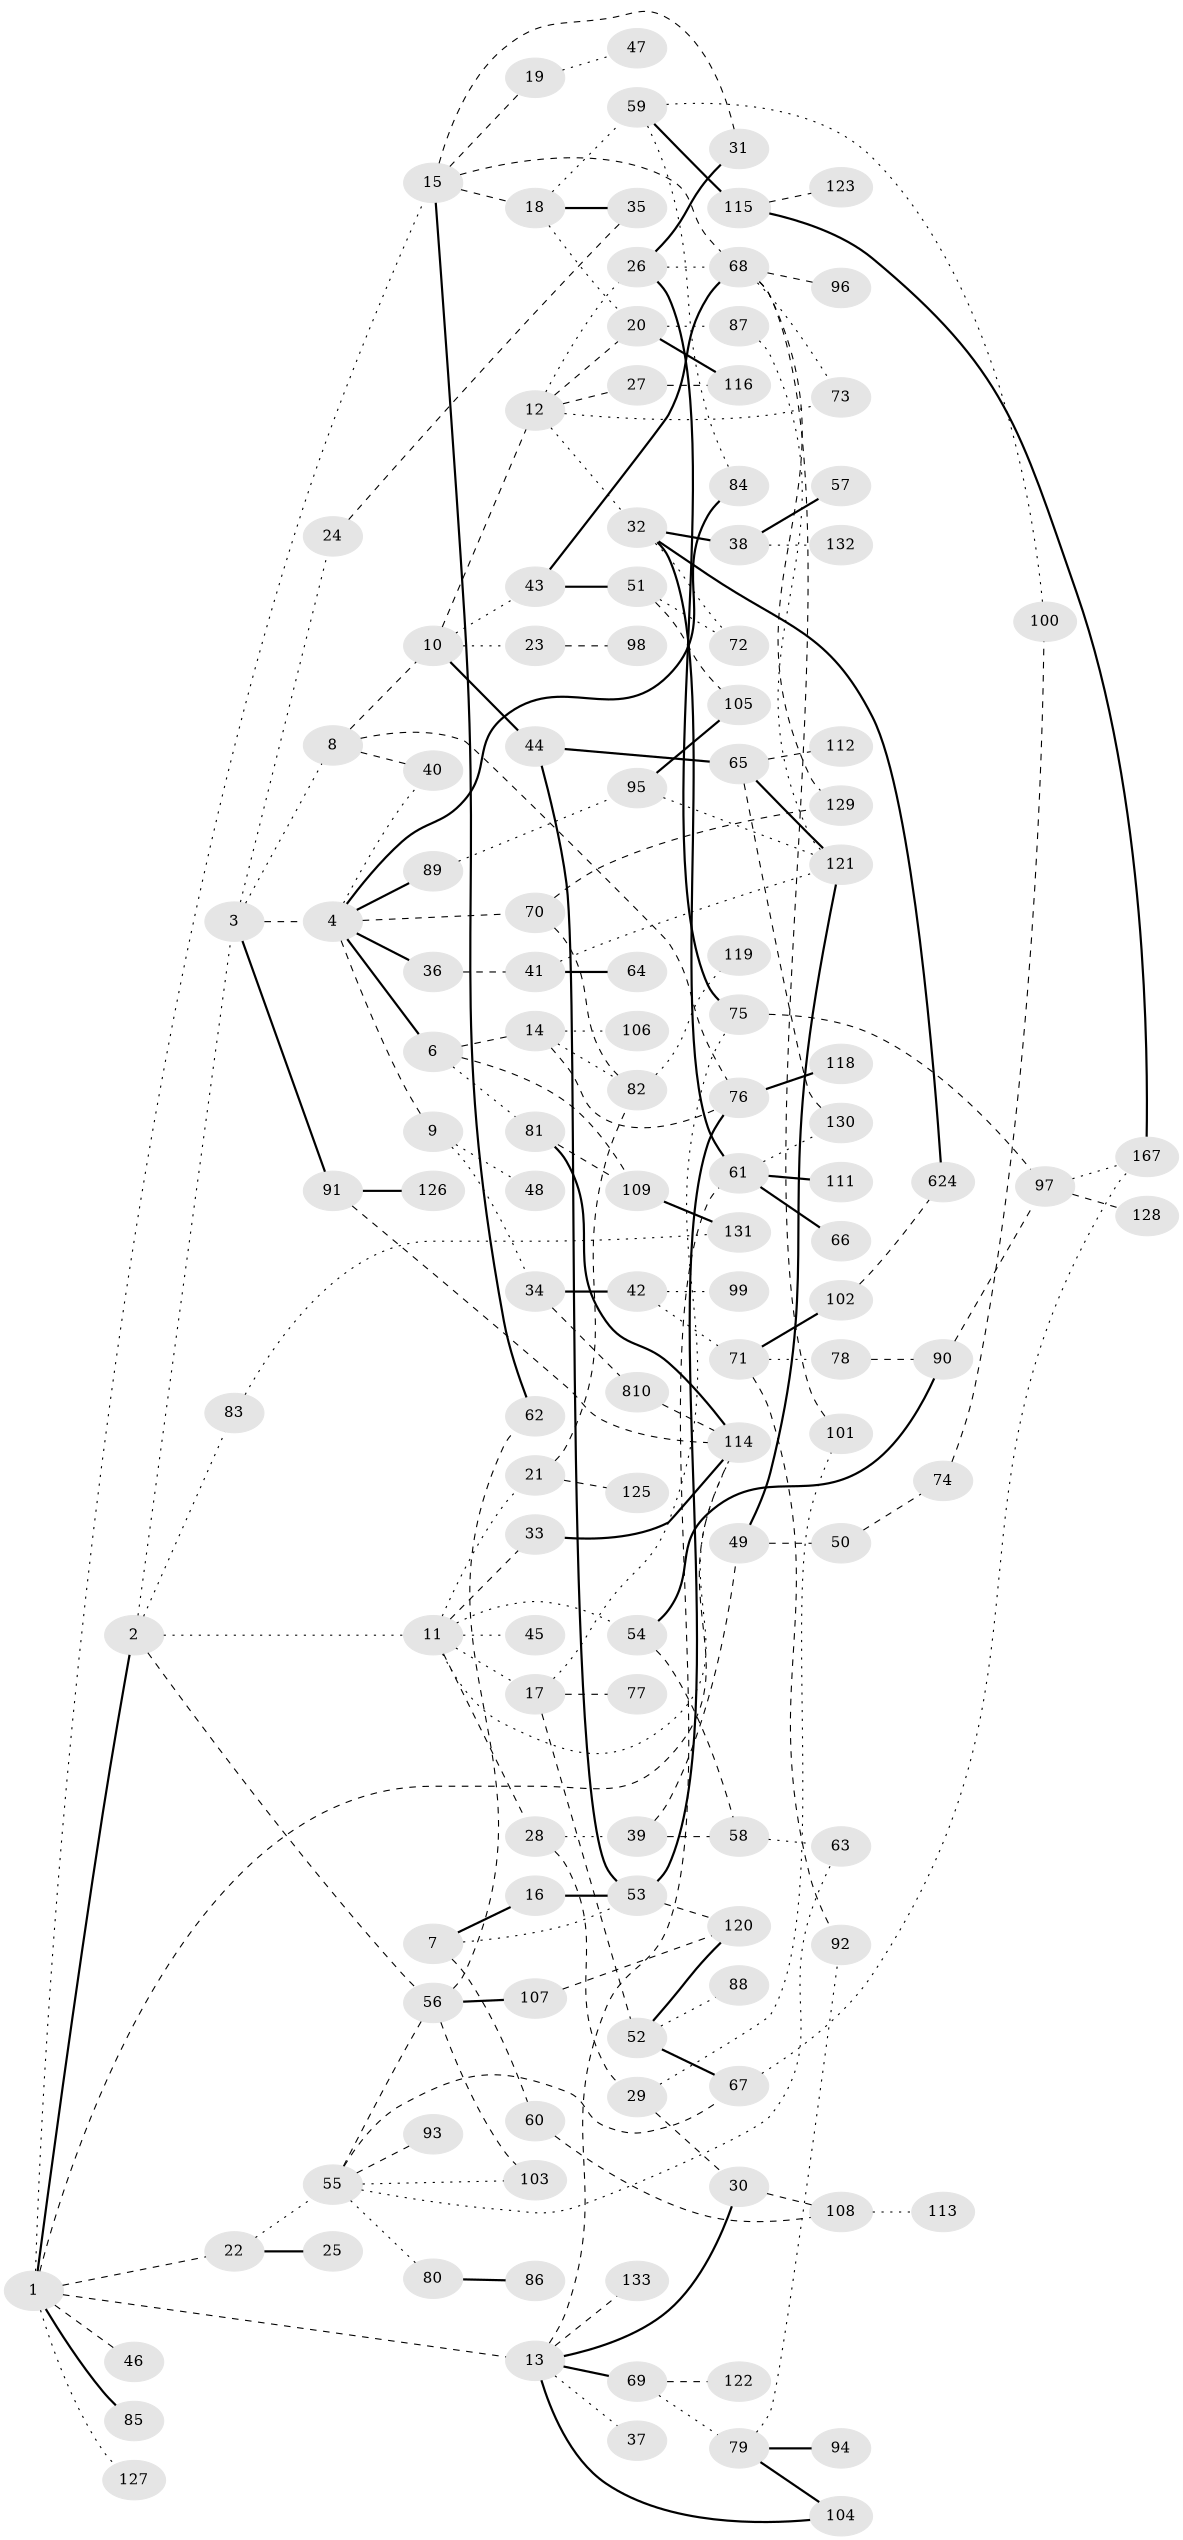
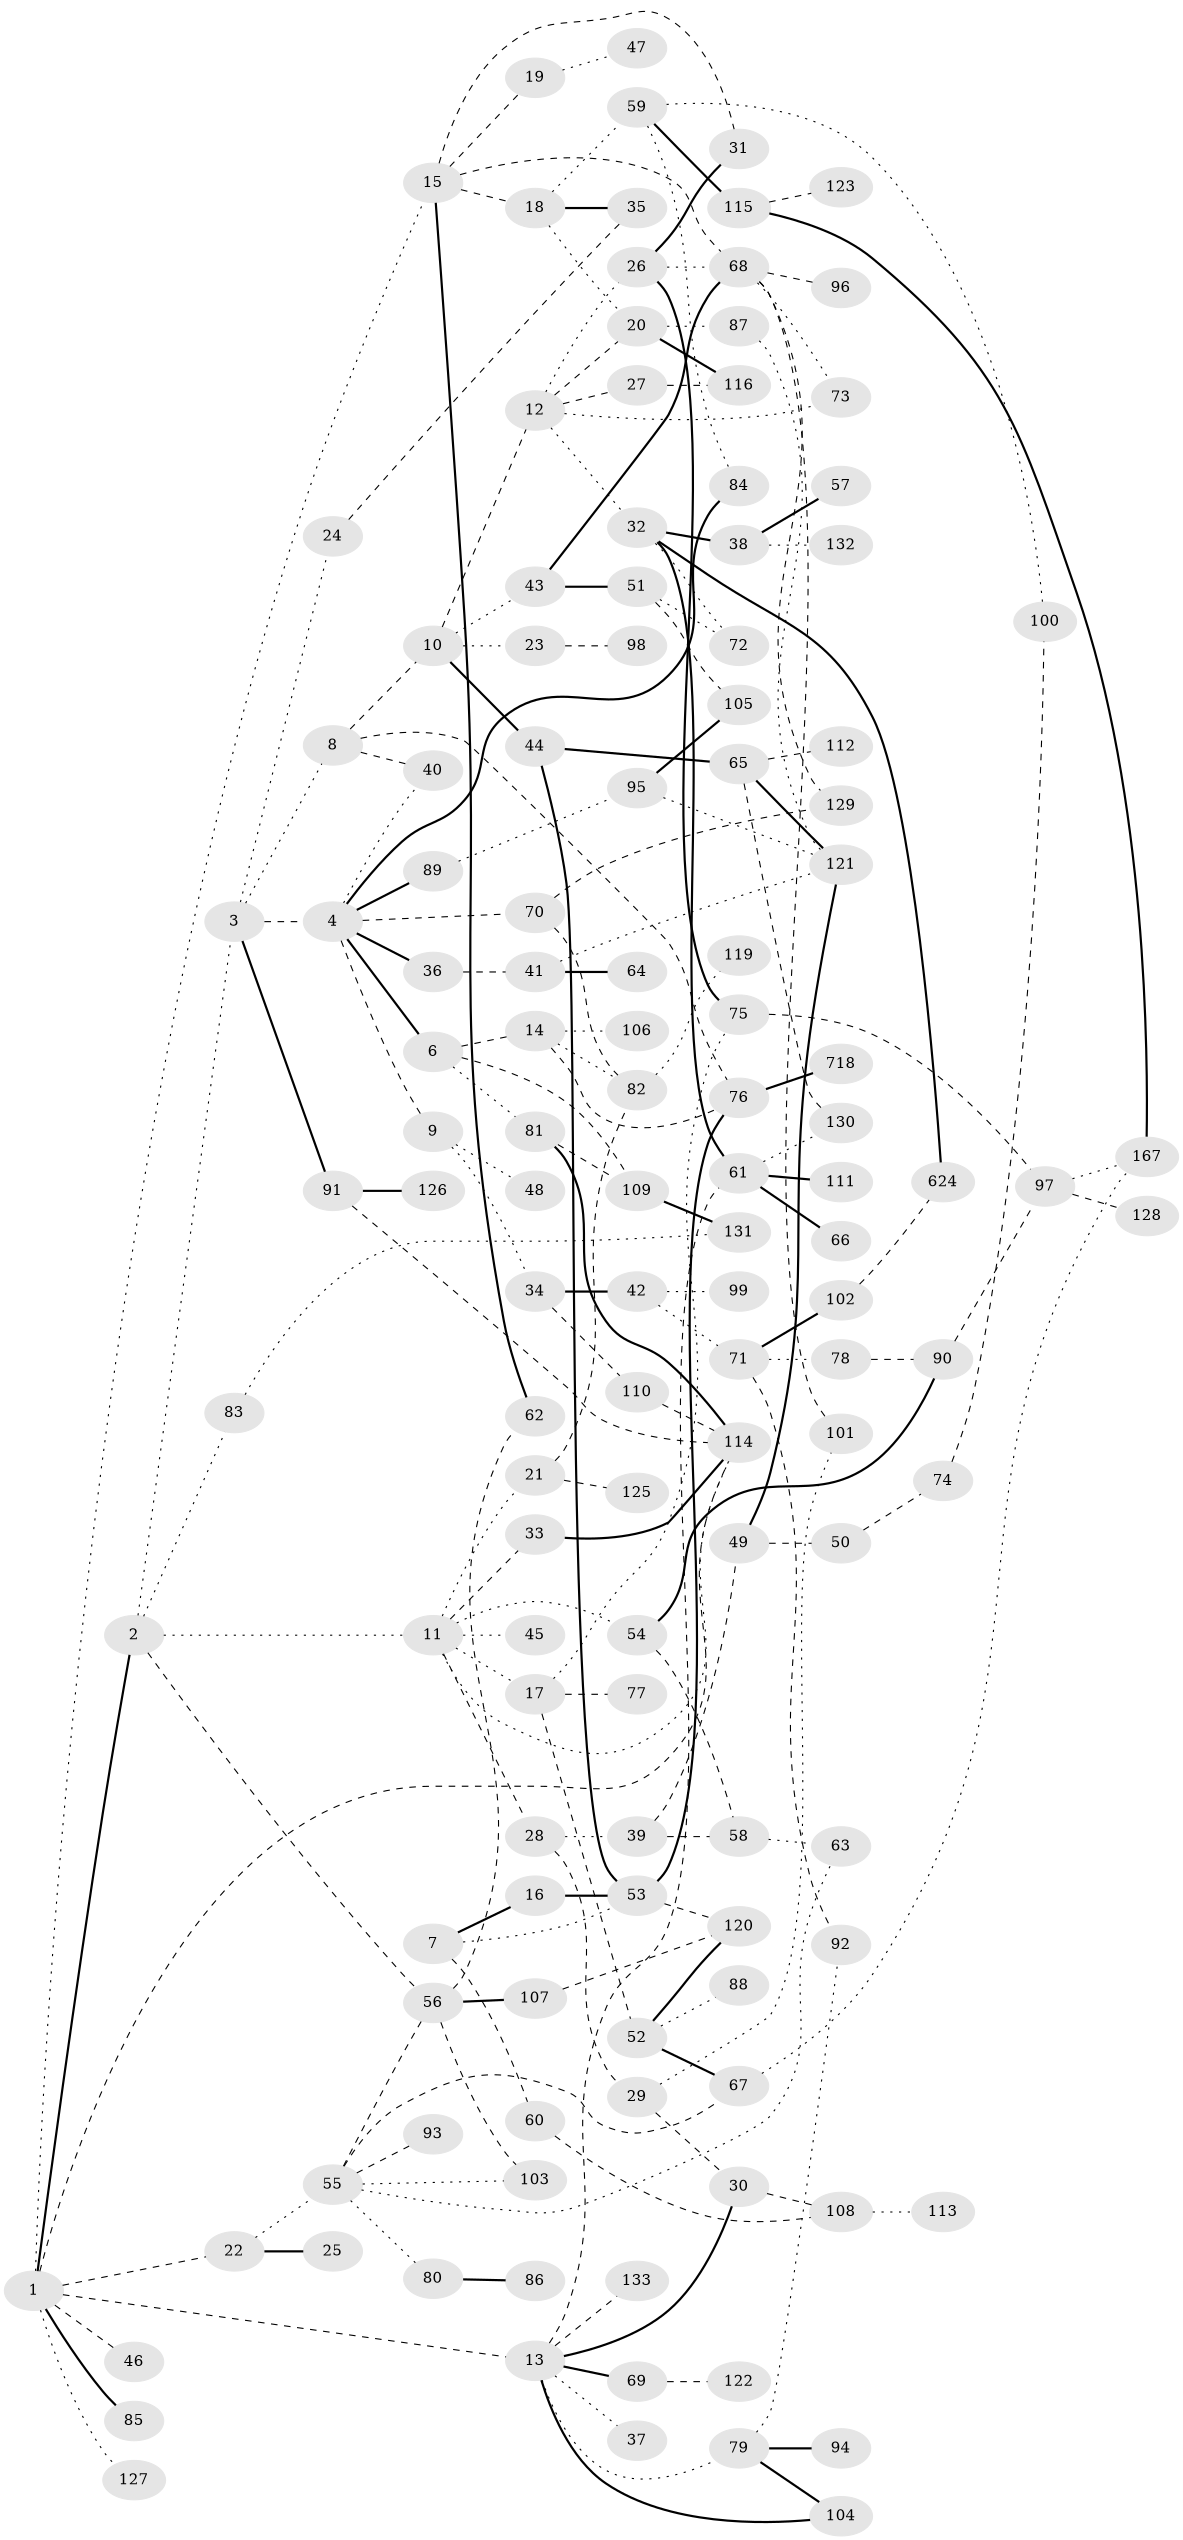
(841, 1064) -> (841, 1064)
(637, 1392) -> (637, 1392)
(688, 2415) -> (606, 2471)
